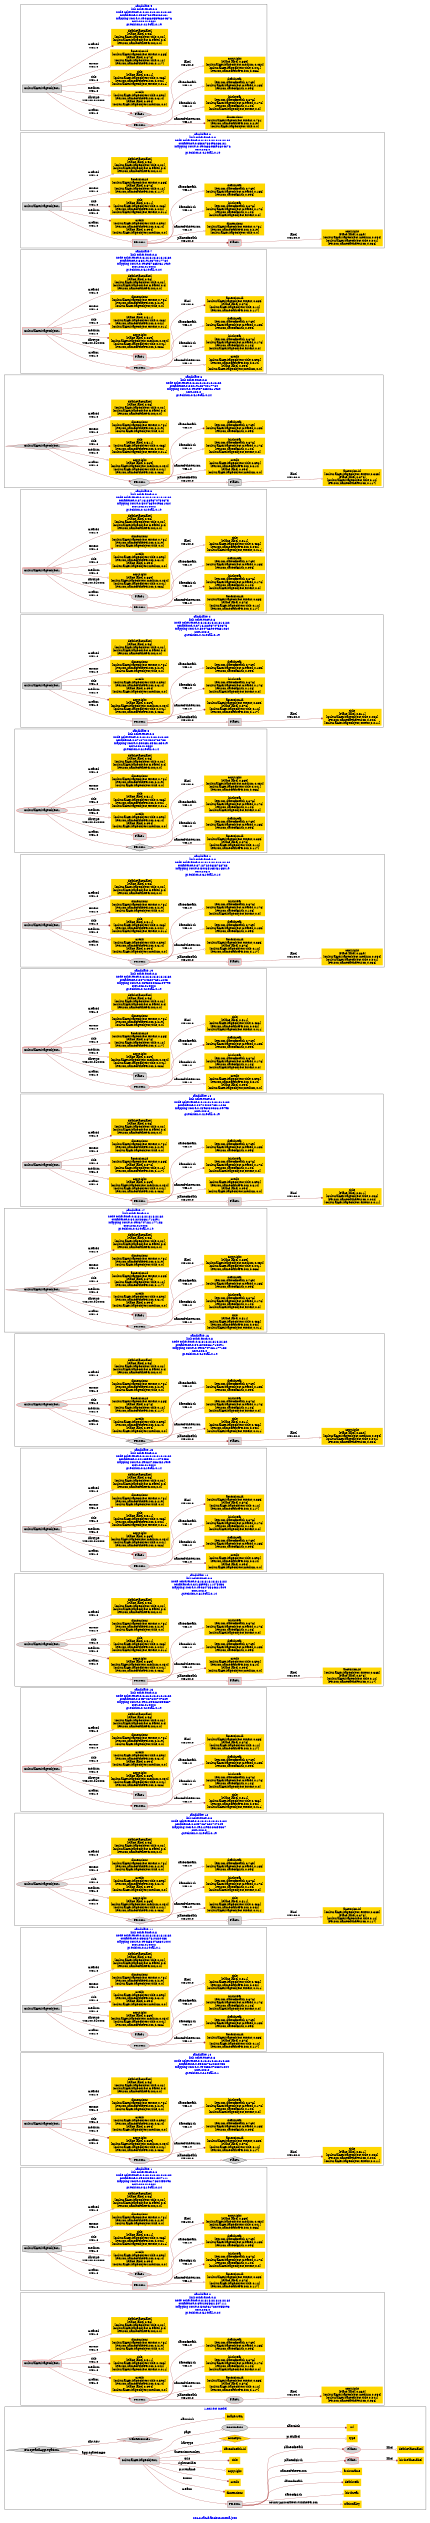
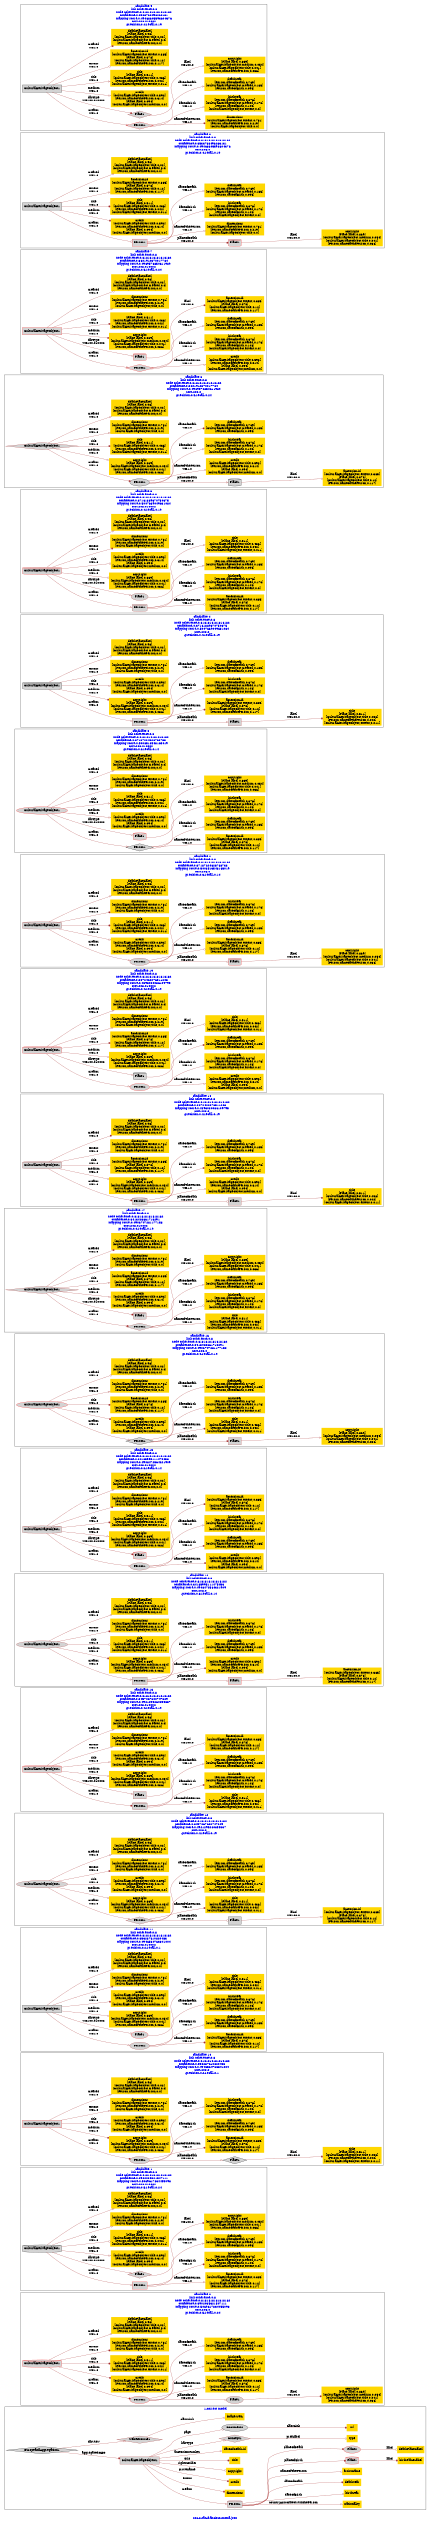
(235, 2439) -> (235, 2439)
